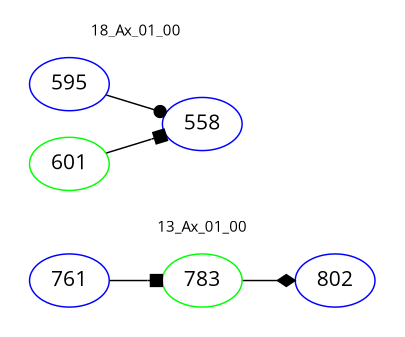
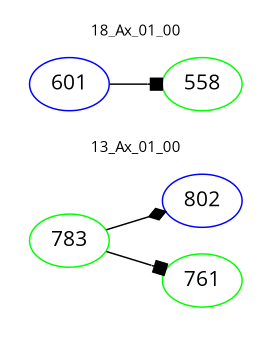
(69, 84) -> none
(202, 124) -> (202, 84)
(69, 164) -> (69, 84)
(69, 281) -> (202, 281)
(129, 281) -> (129, 258)
